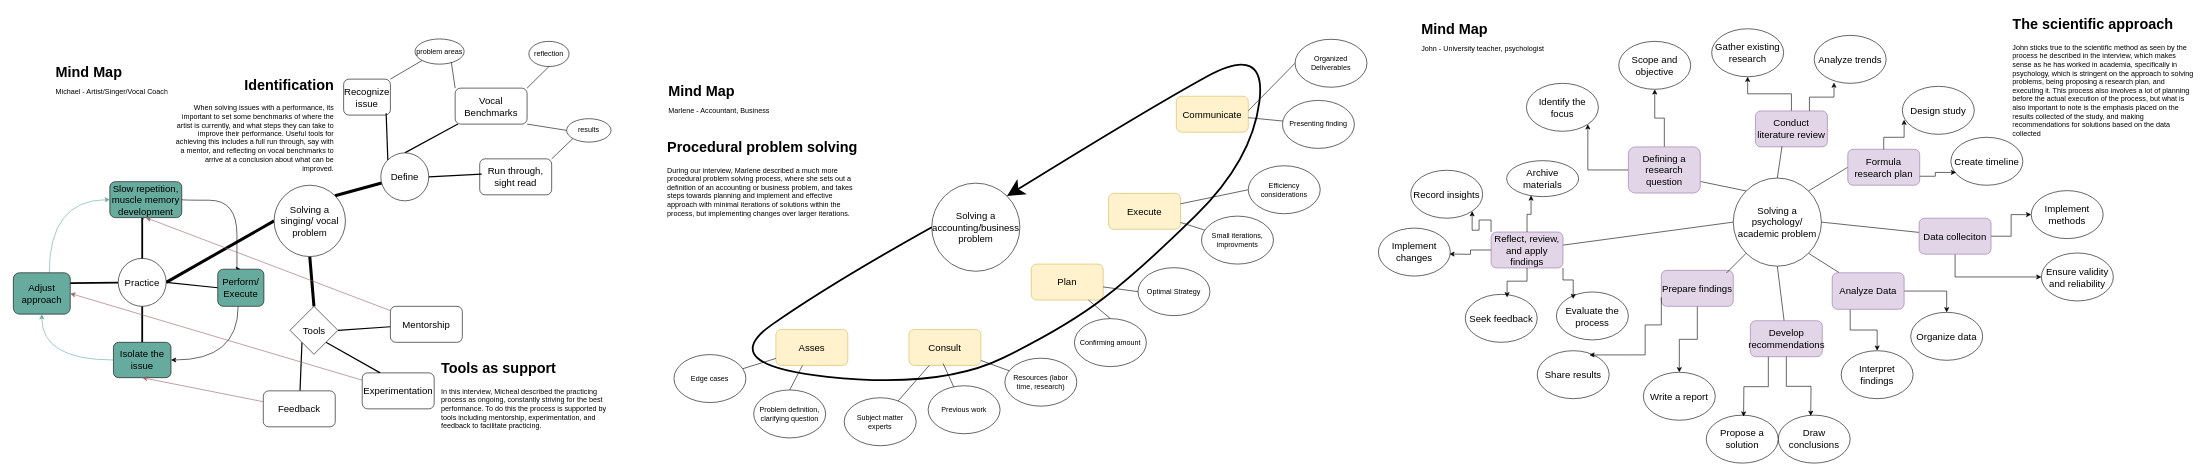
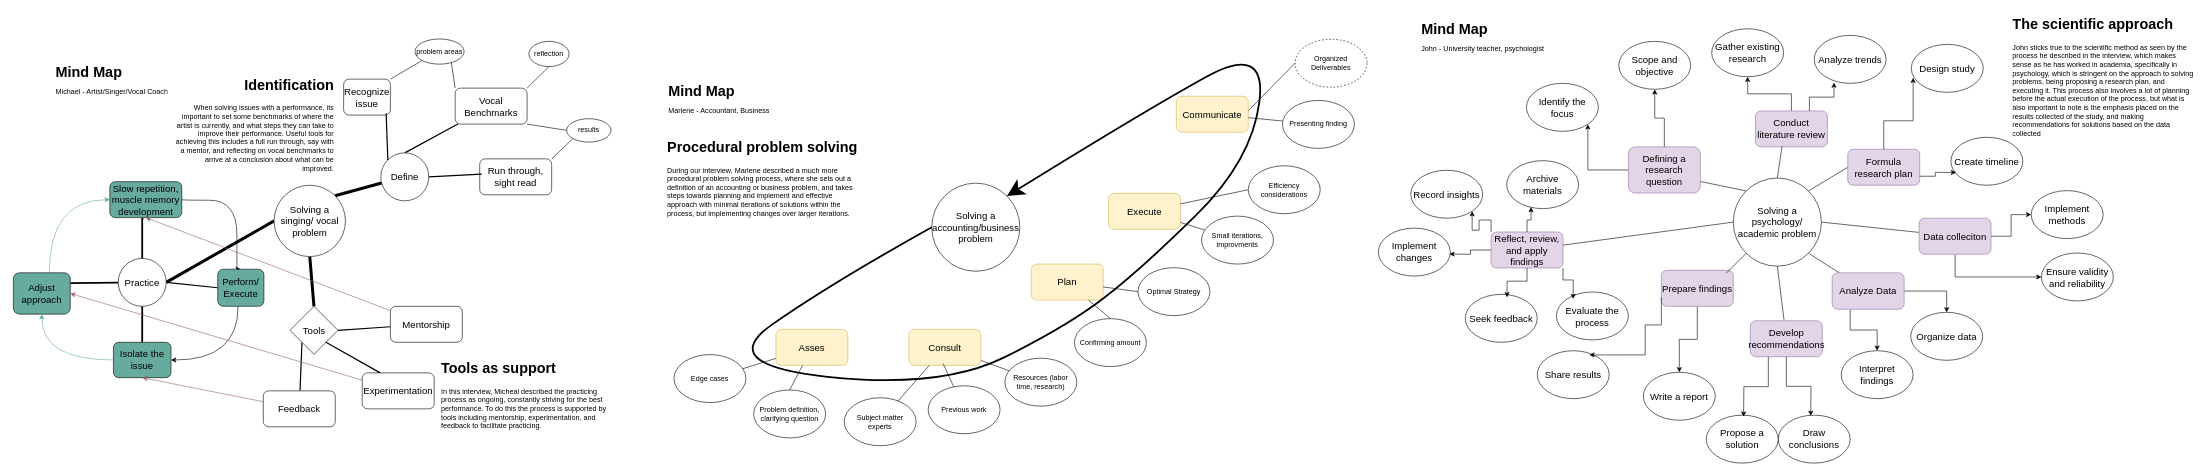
(1331, 63) -> (1331, 63)
(1939, 110) -> (1948, 68)
(1543, 179) -> (1543, 185)
